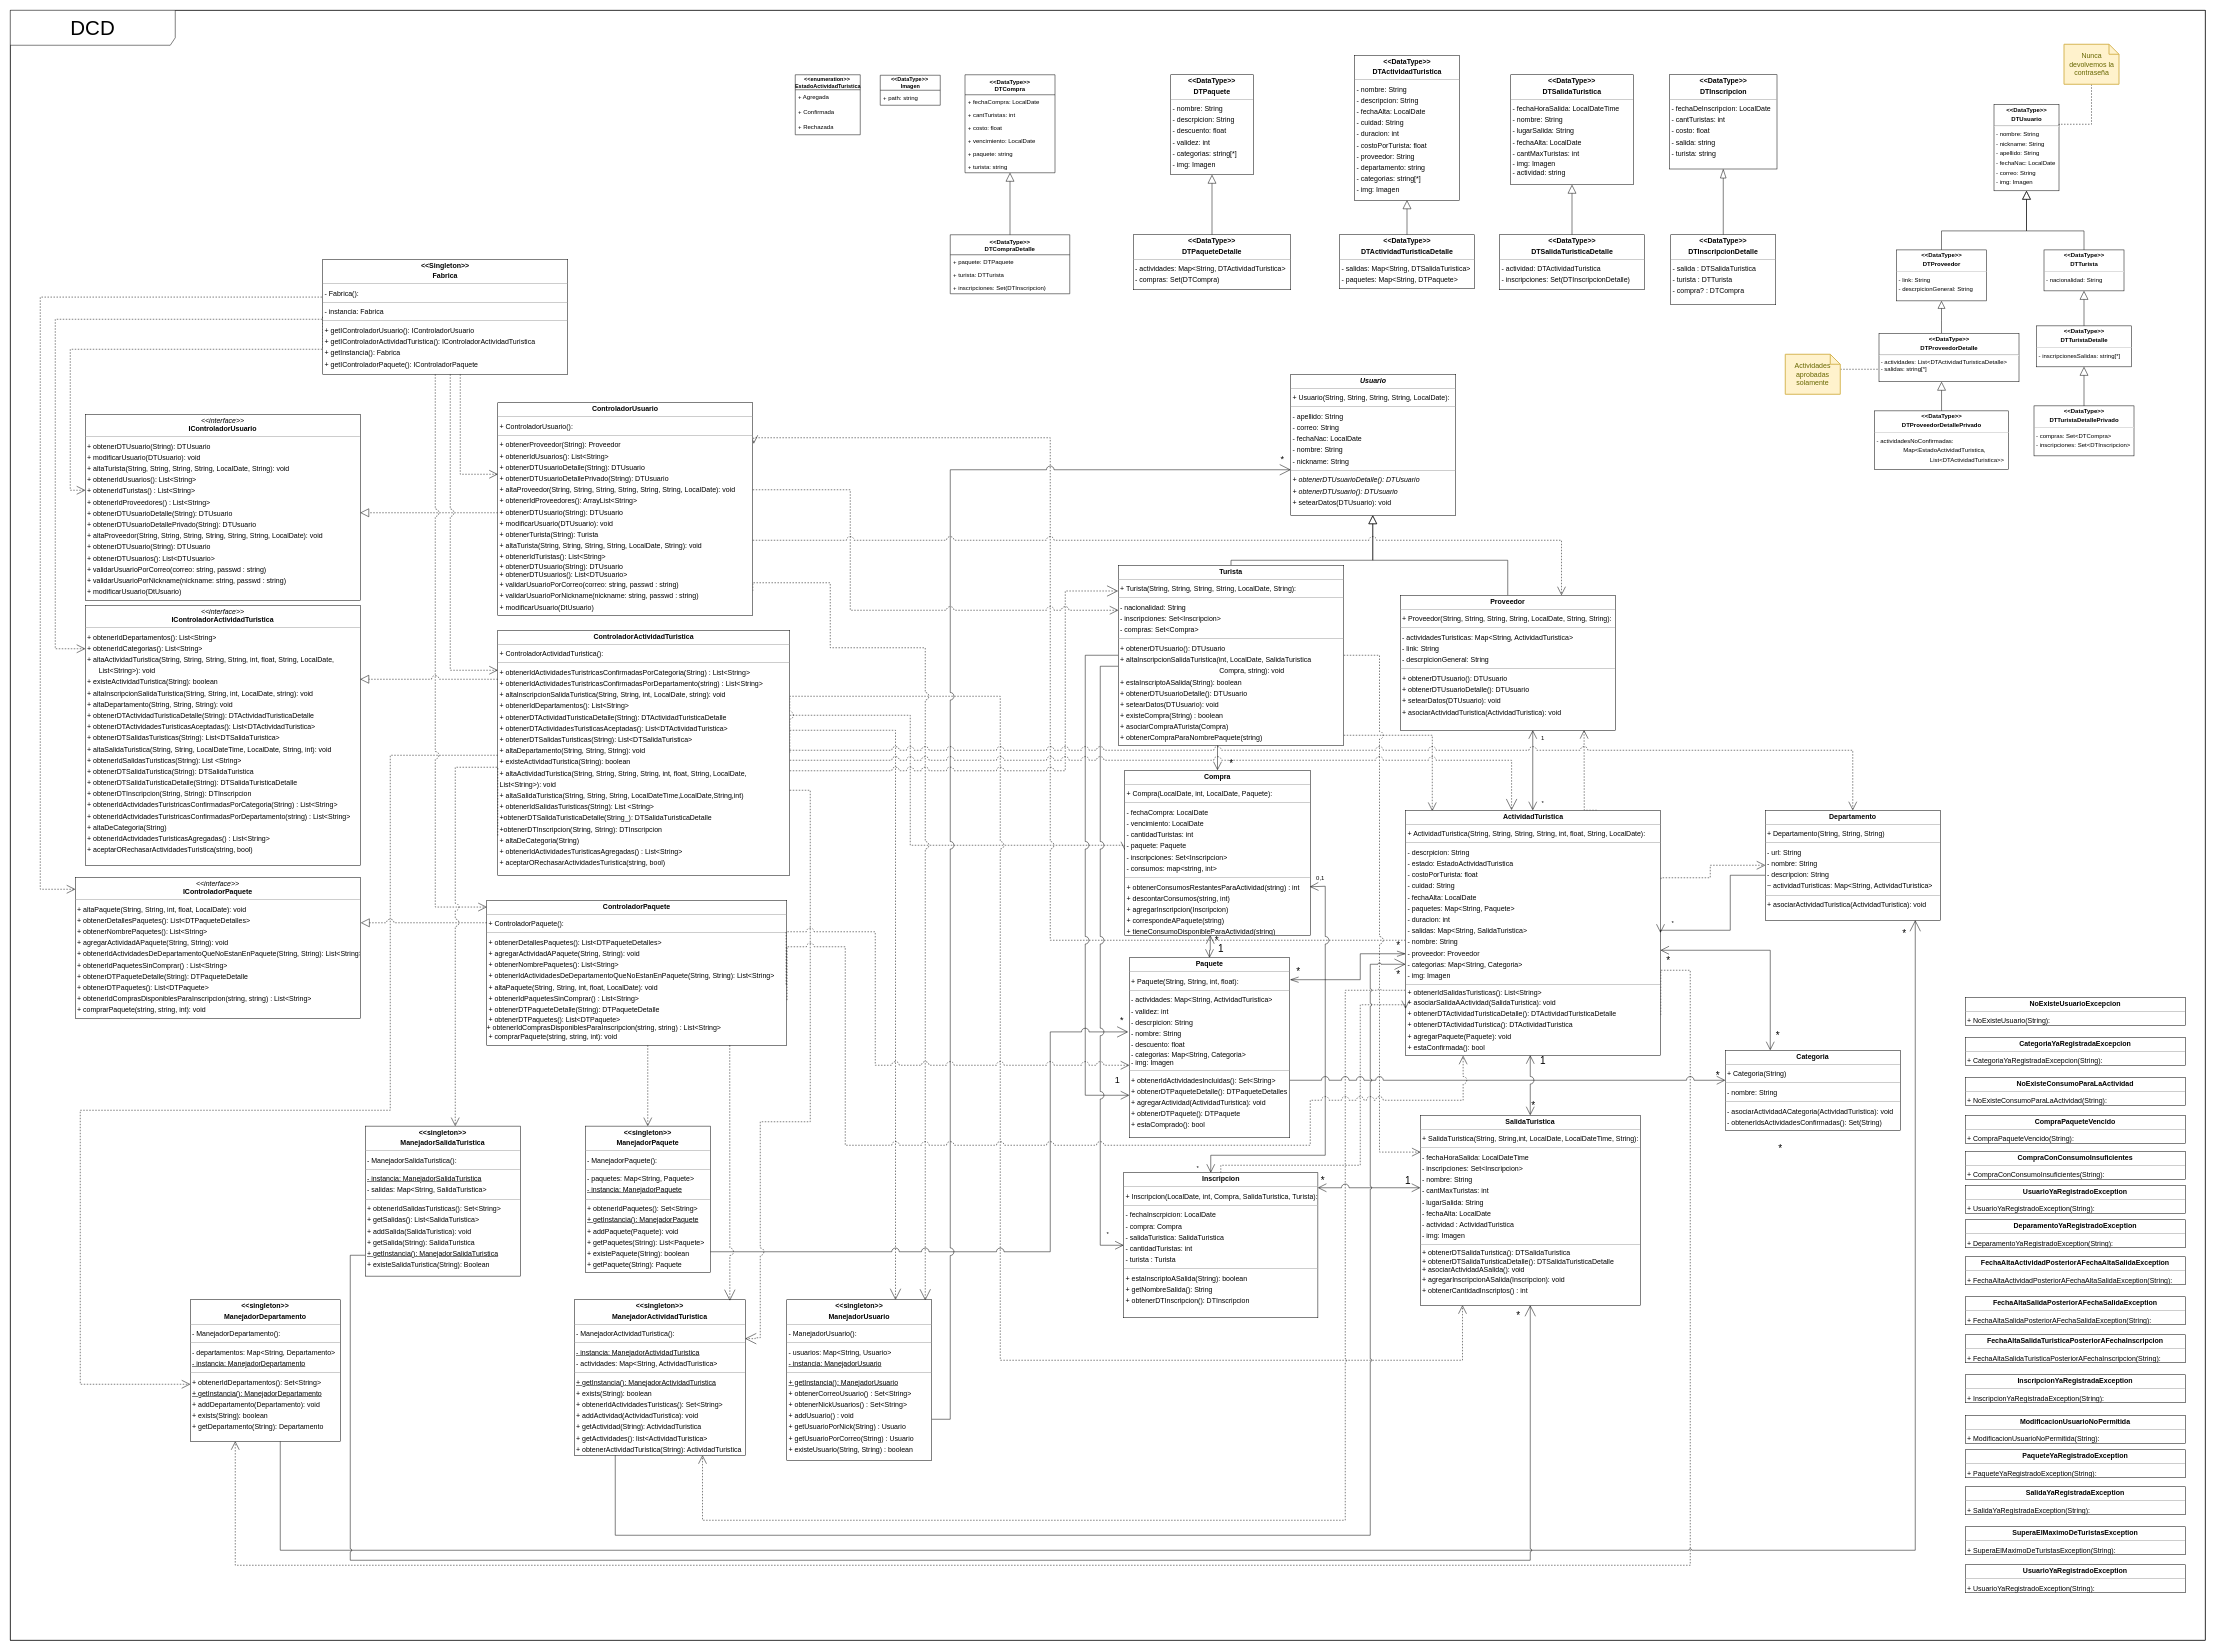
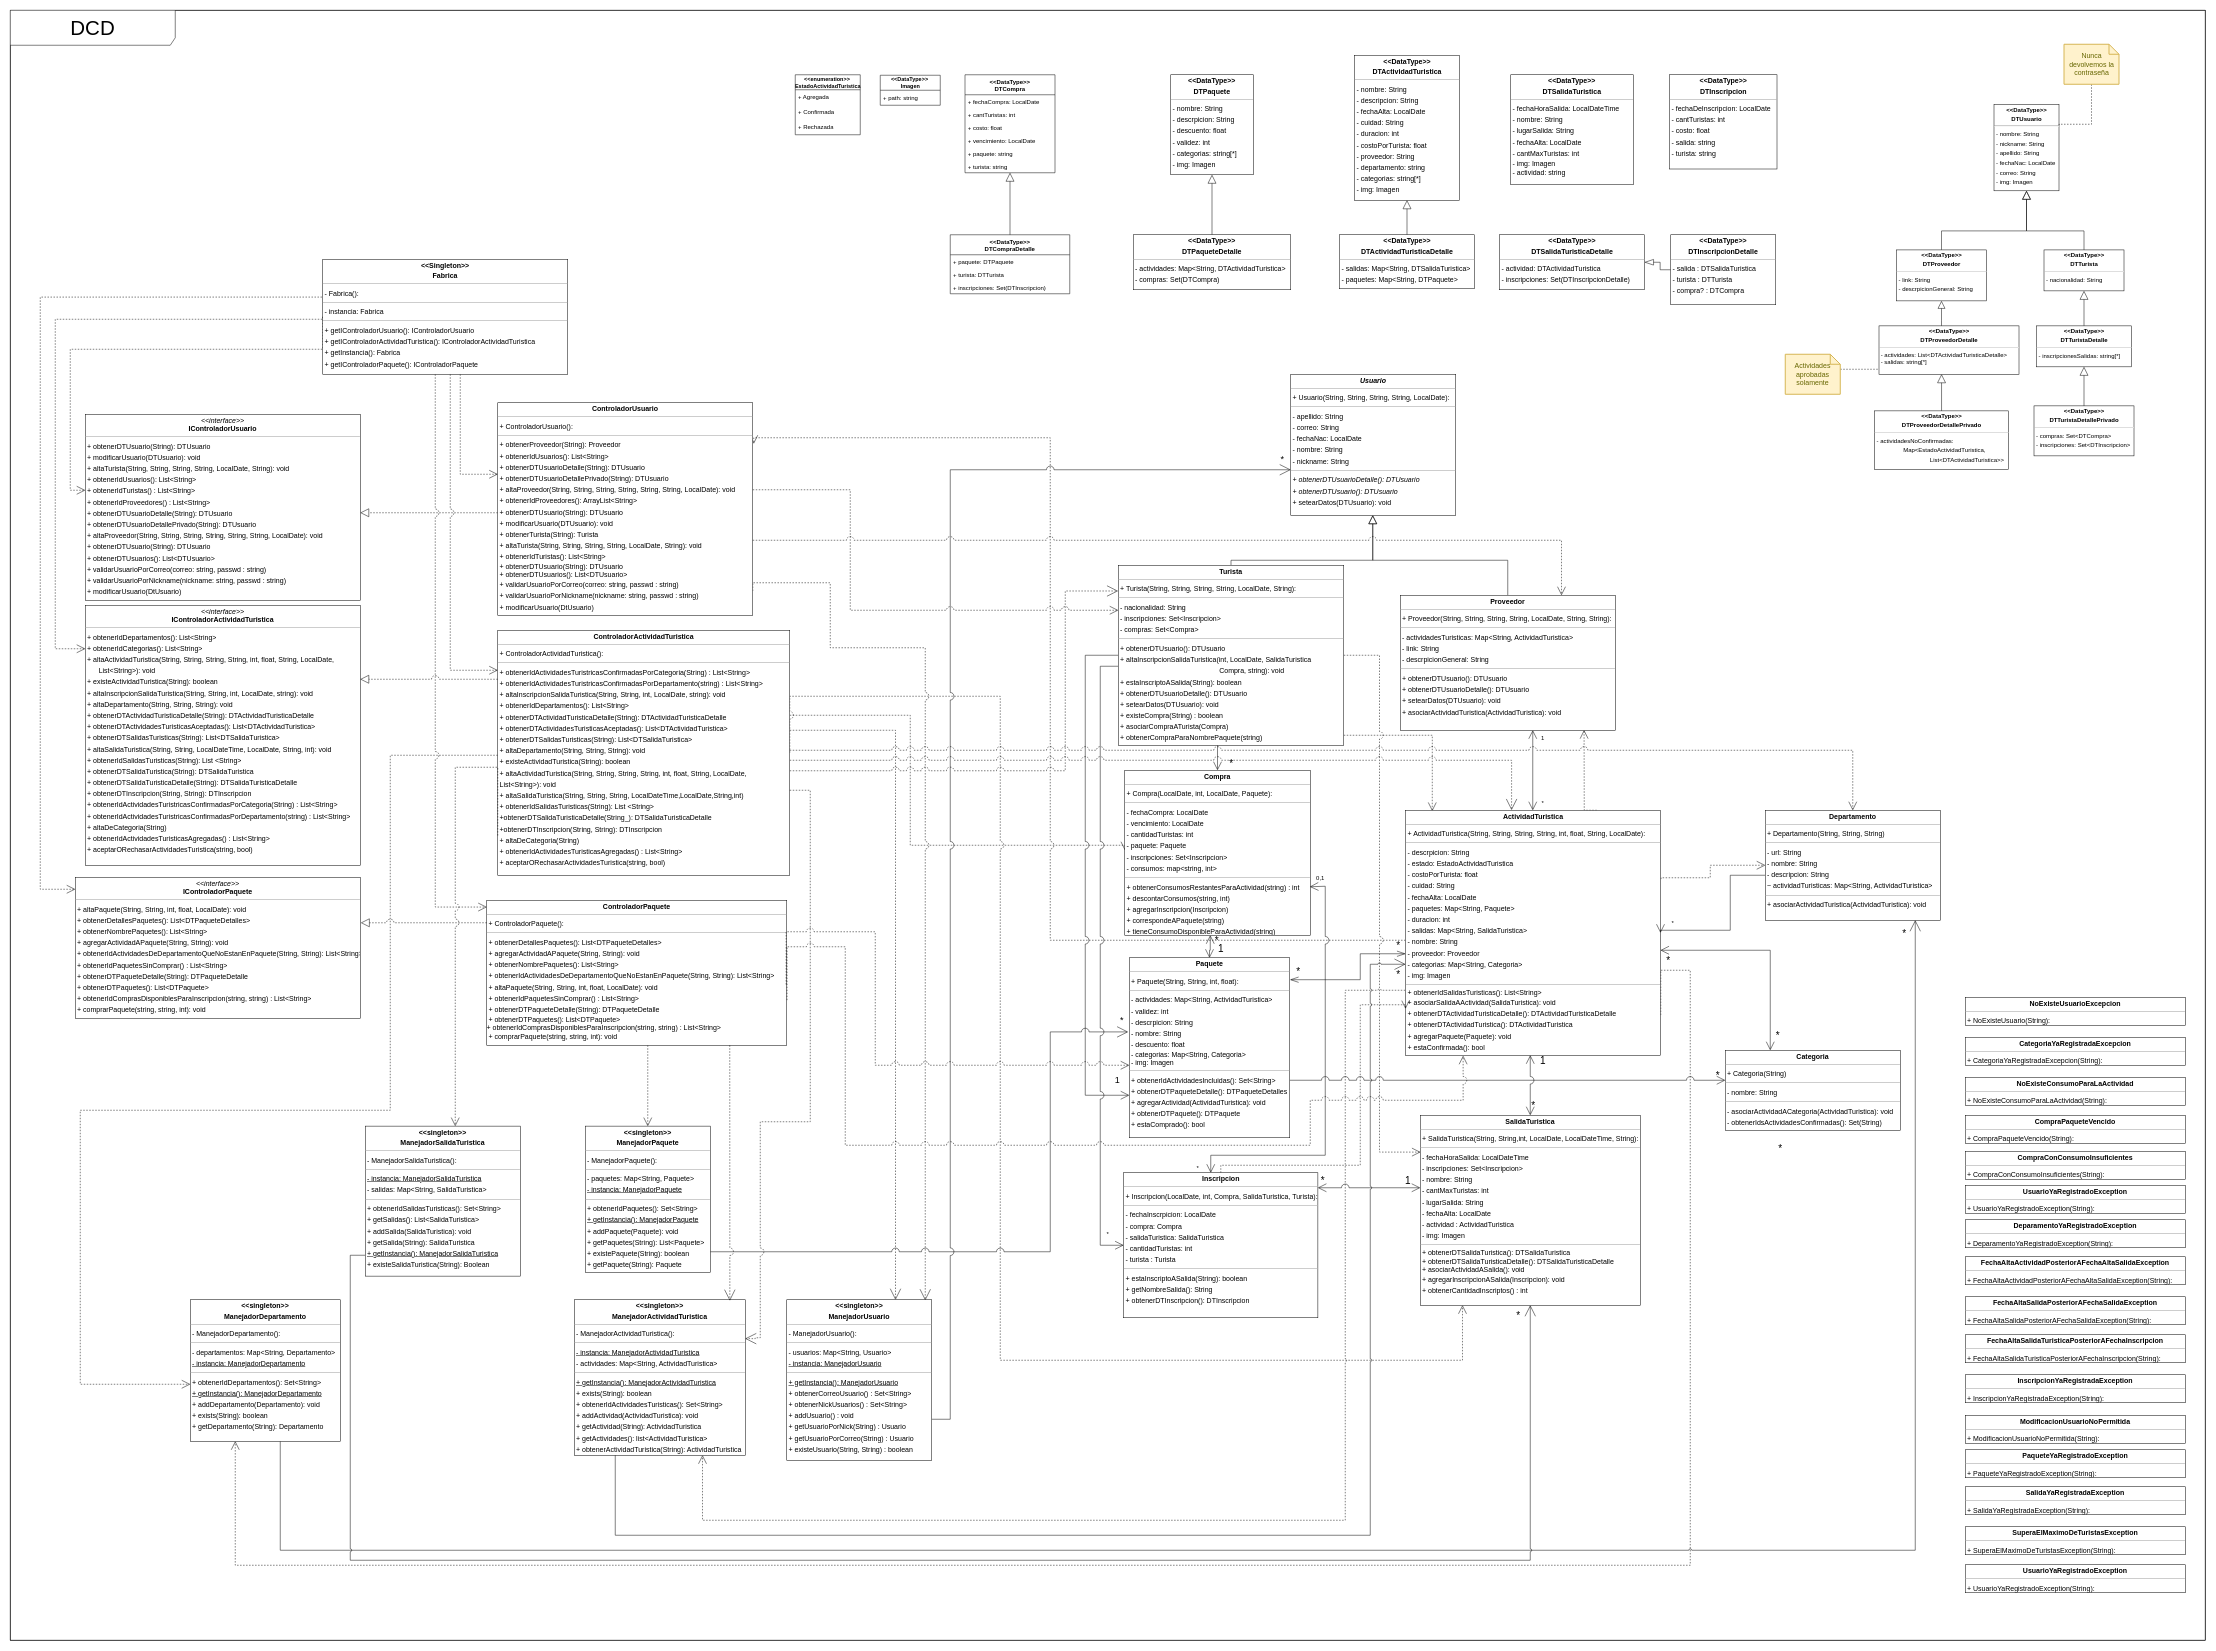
(1572, 194) -> none
(1723, 206) -> (1660, 269)
(1949, 358) -> (1949, 350)
